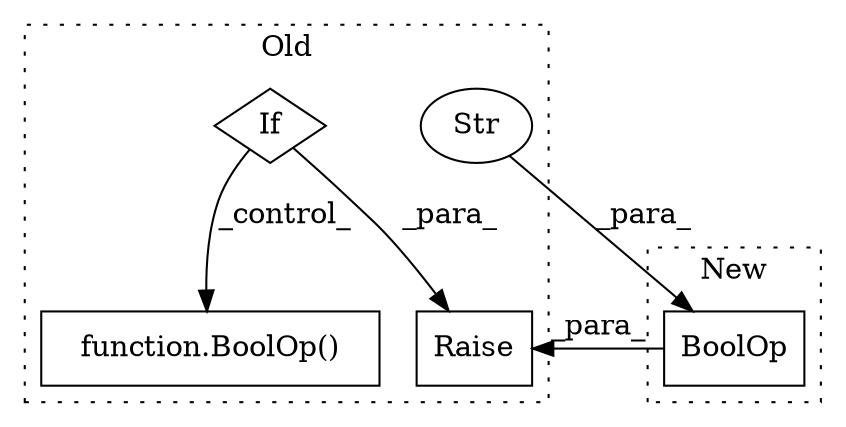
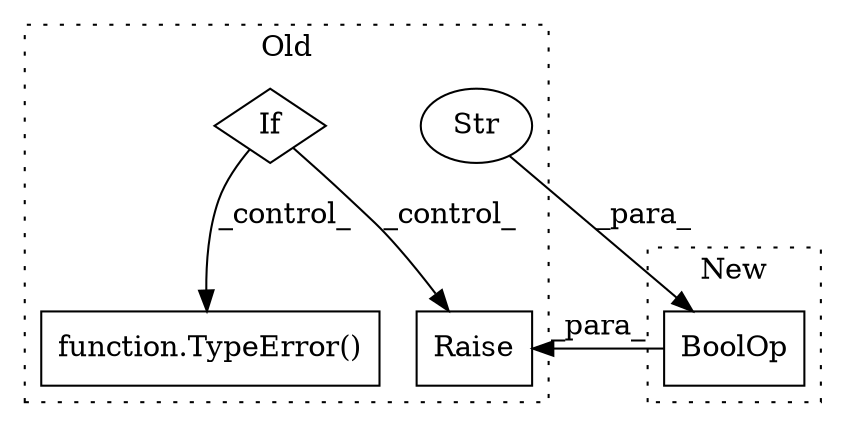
(450, 216) -> (450, 216)
(210, 349) -> (210, 349)
